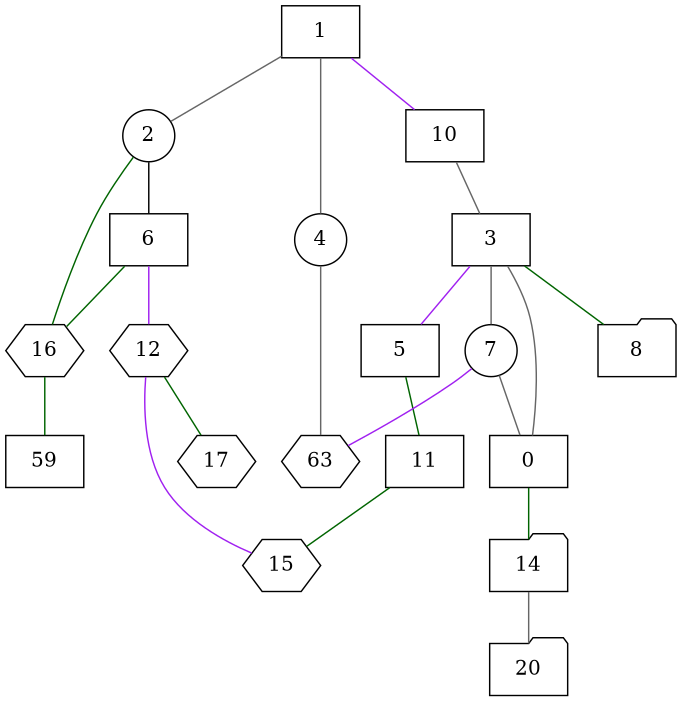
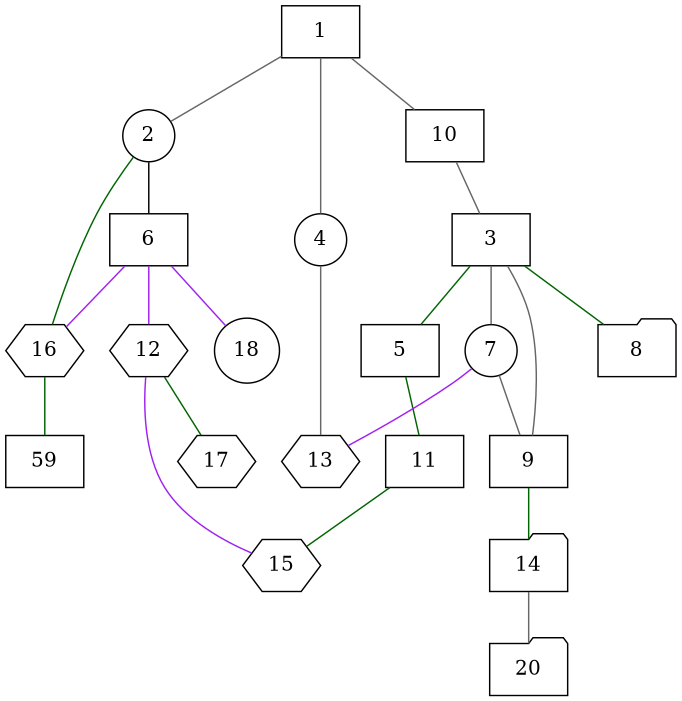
(383, 84) -> (383, 84)
(446, 295) -> (446, 295)
(96, 296) -> (96, 296)
none -> (247, 351)
(321, 462) -> (321, 462)
(529, 462) -> (529, 462)
